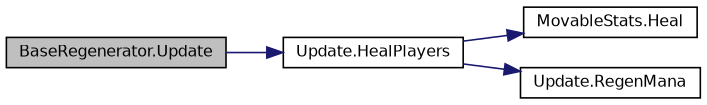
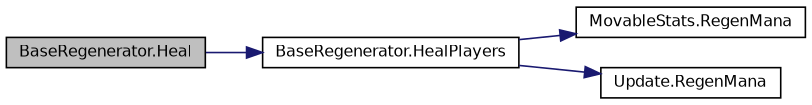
(610, 22) -> (691, 22)
(116, 53) -> (106, 53)
(373, 53) -> (391, 53)
